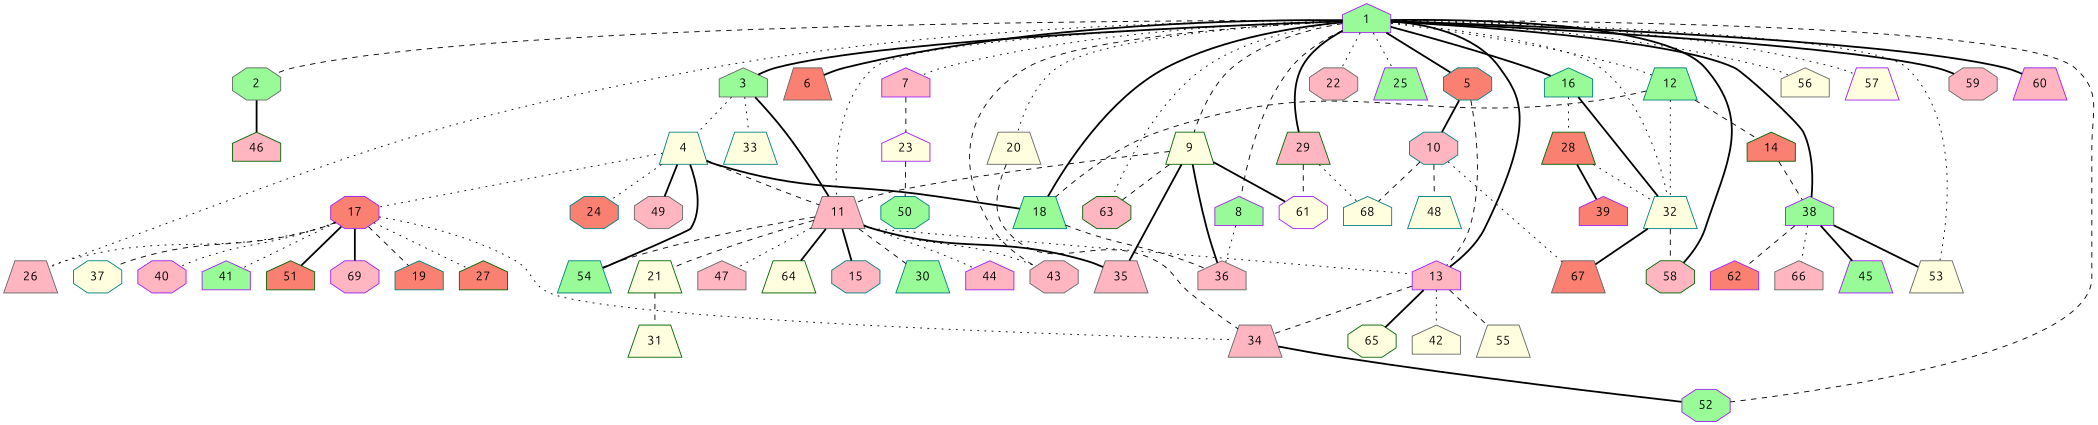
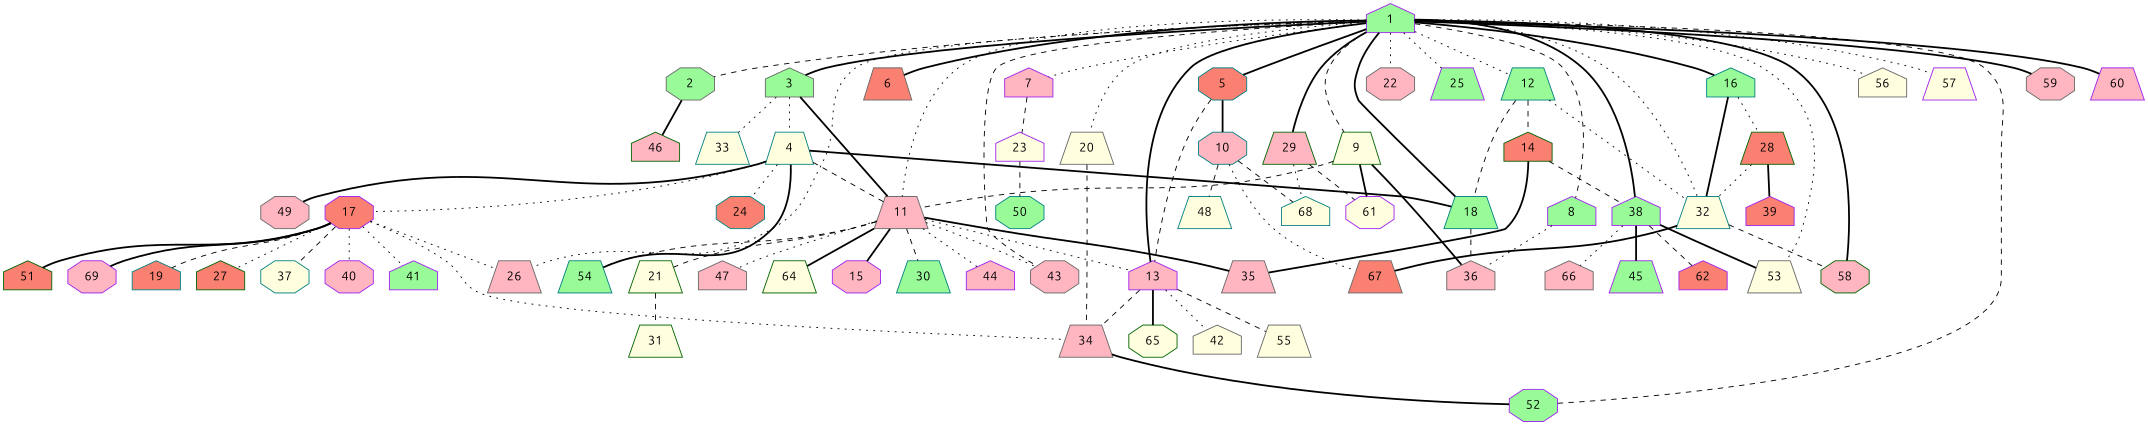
(1107, 213) -> none
(1155, 213) -> (1423, 245)
(856, 277) -> (856, 277)
